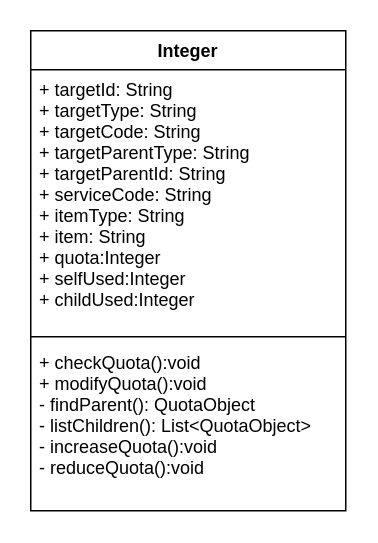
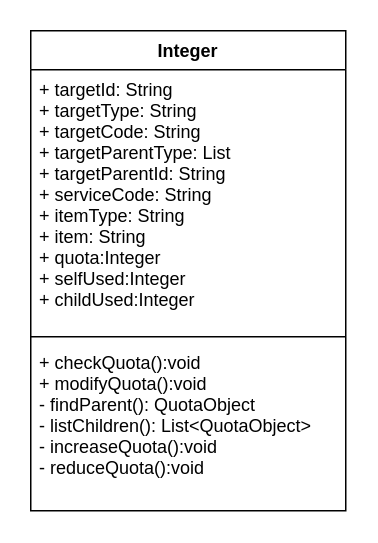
(120, 90) -> (120, 90)
